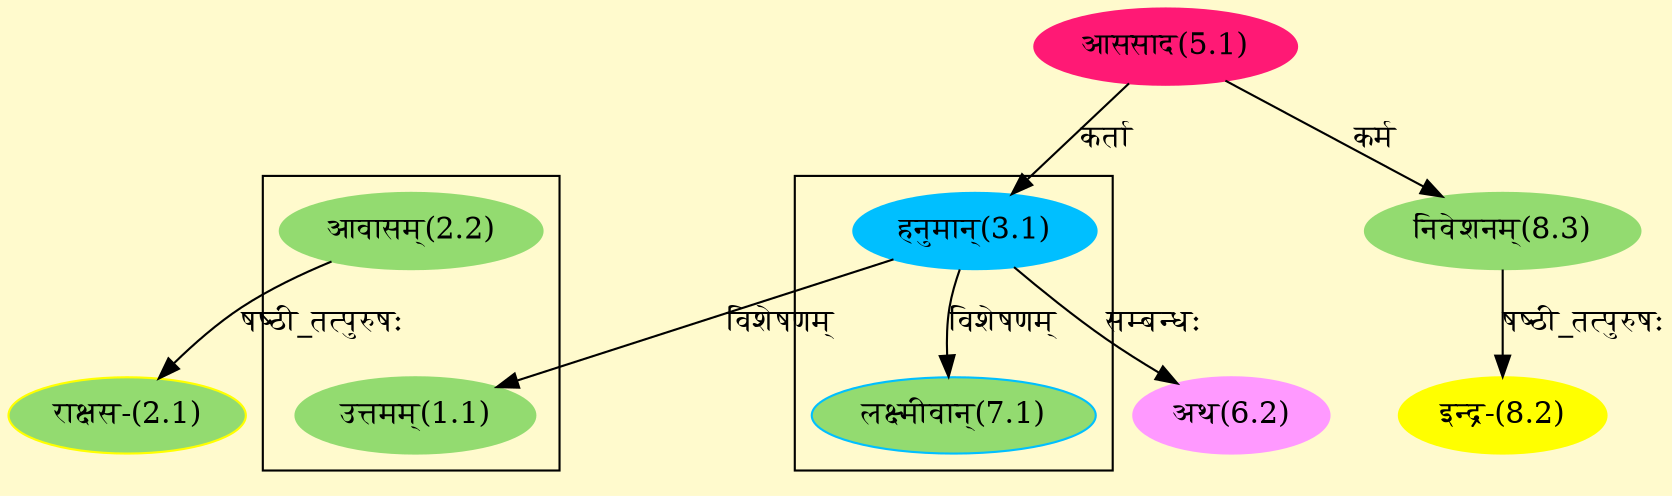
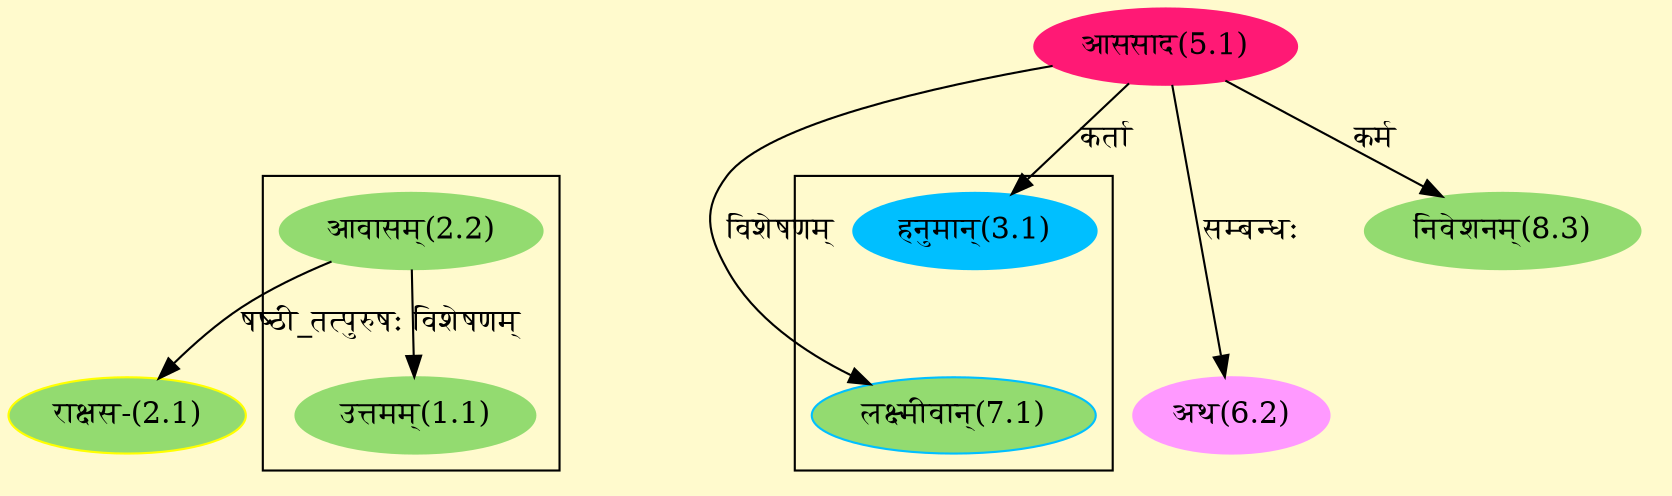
(949, 312) -> (759, 150)
(706, 320) -> (413, 313)
(1084, 323) -> (1197, 220)
(1503, 415) -> none
